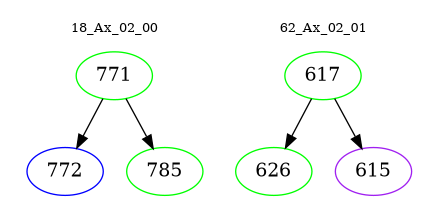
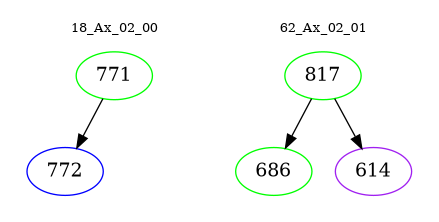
(323, 76) -> (323, 76)
(165, 171) -> none
(274, 171) -> (274, 171)
(373, 171) -> (373, 171)
